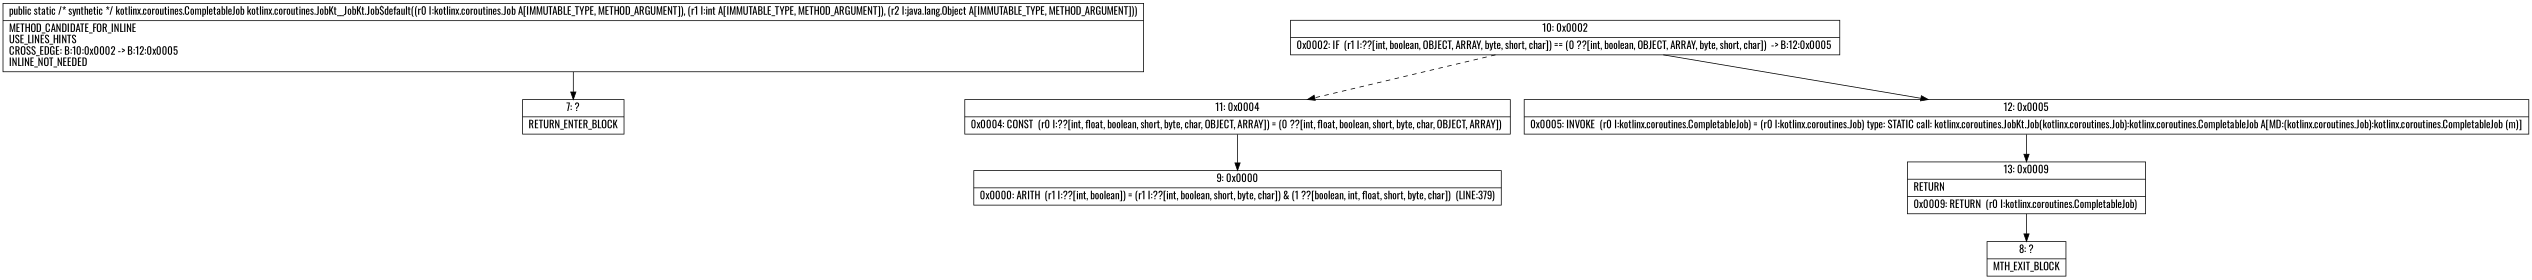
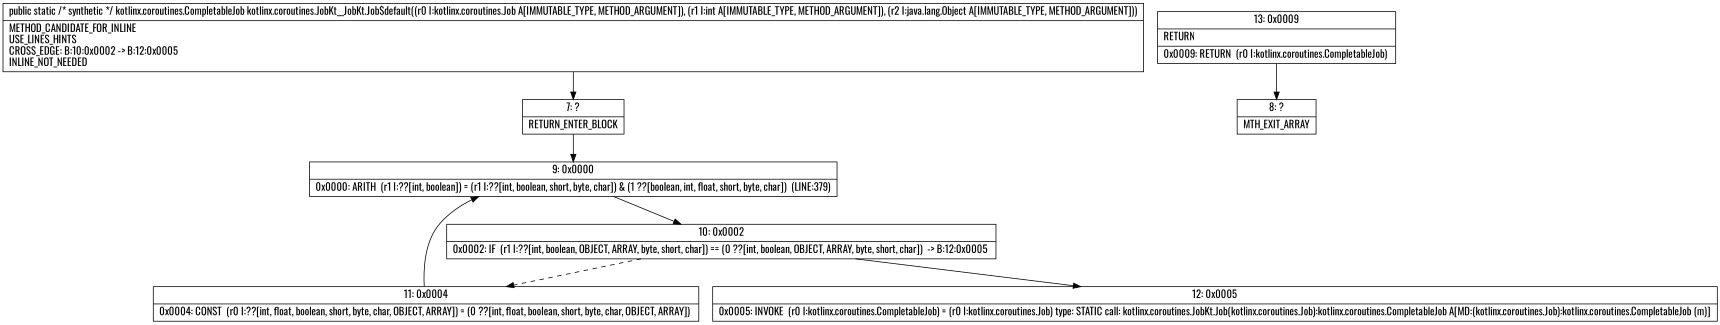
none -> (573, 144)
(2026, 144) -> none
none -> (644, 209)
(2026, 267) -> (1277, 125)
